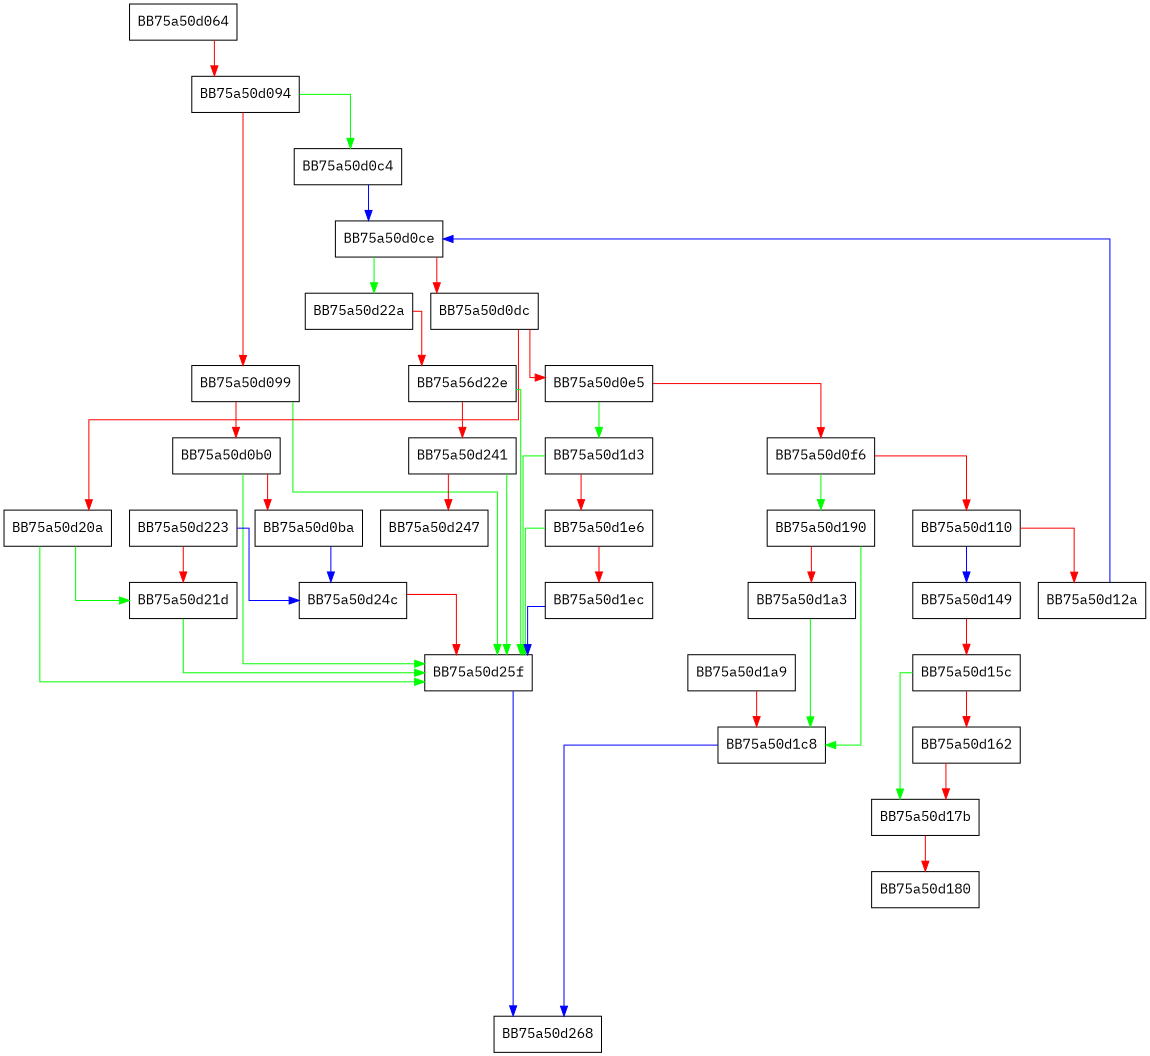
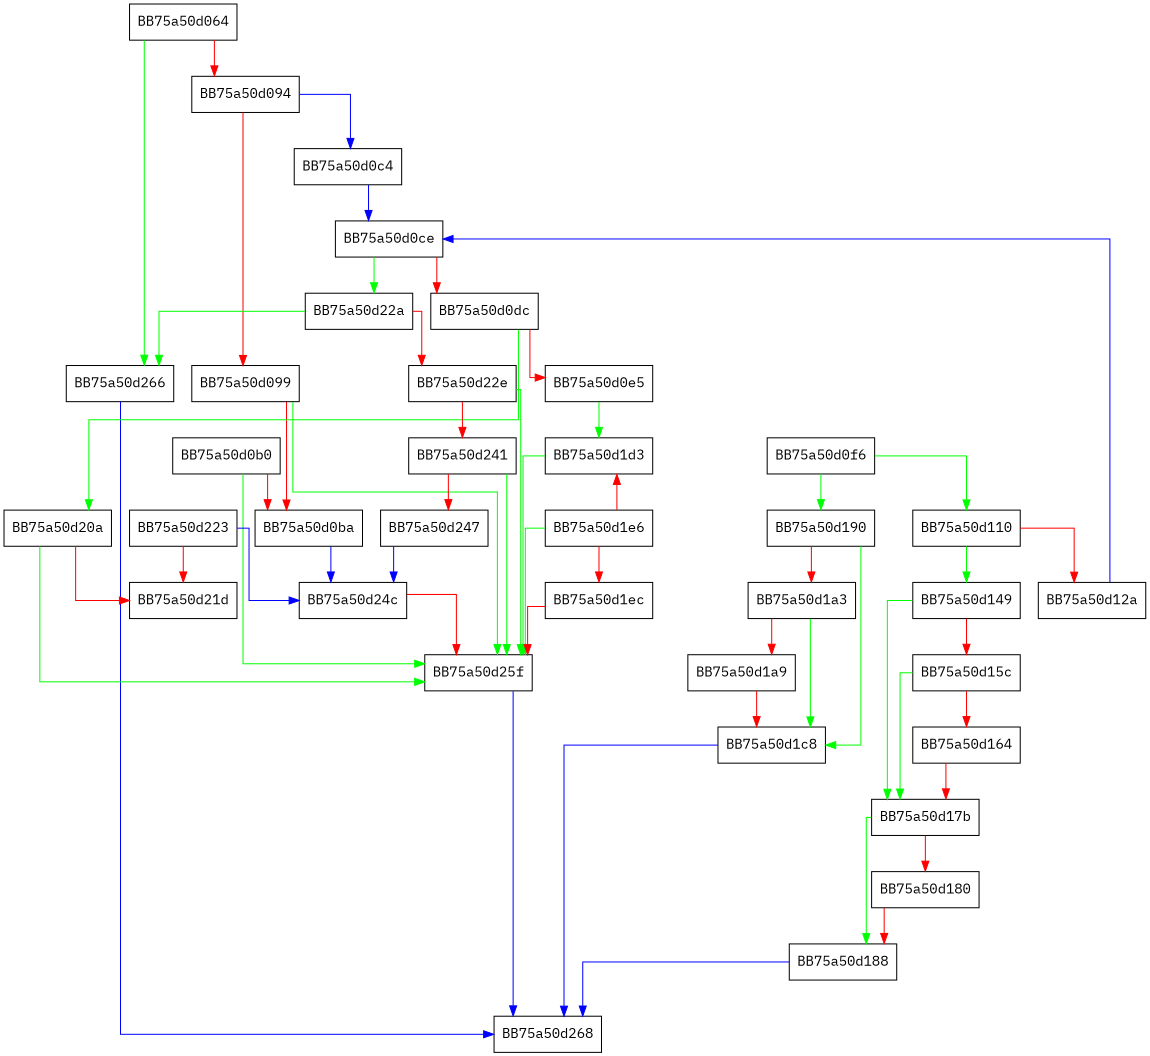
(347, 94) -> (347, 94)
none -> (120, 384)
(462, 384) -> (462, 384)
(759, 384) -> none
(236, 413) -> (287, 451)
(309, 420) -> (309, 420)
(943, 456) -> (943, 456)
(581, 487) -> (617, 497)
none -> (394, 559)
(967, 559) -> (967, 559)
(76, 595) -> (76, 595)
(528, 617) -> (528, 617)
none -> (772, 632)
(272, 673) -> none
none -> (887, 682)
(967, 745) -> (967, 745)
none -> (843, 962)
